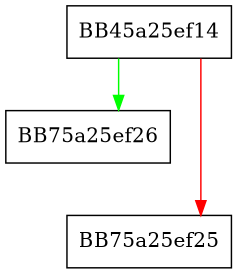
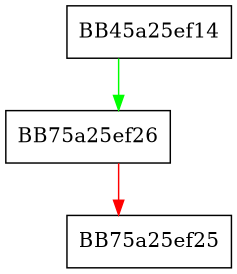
(201, 130) -> (119, 182)
